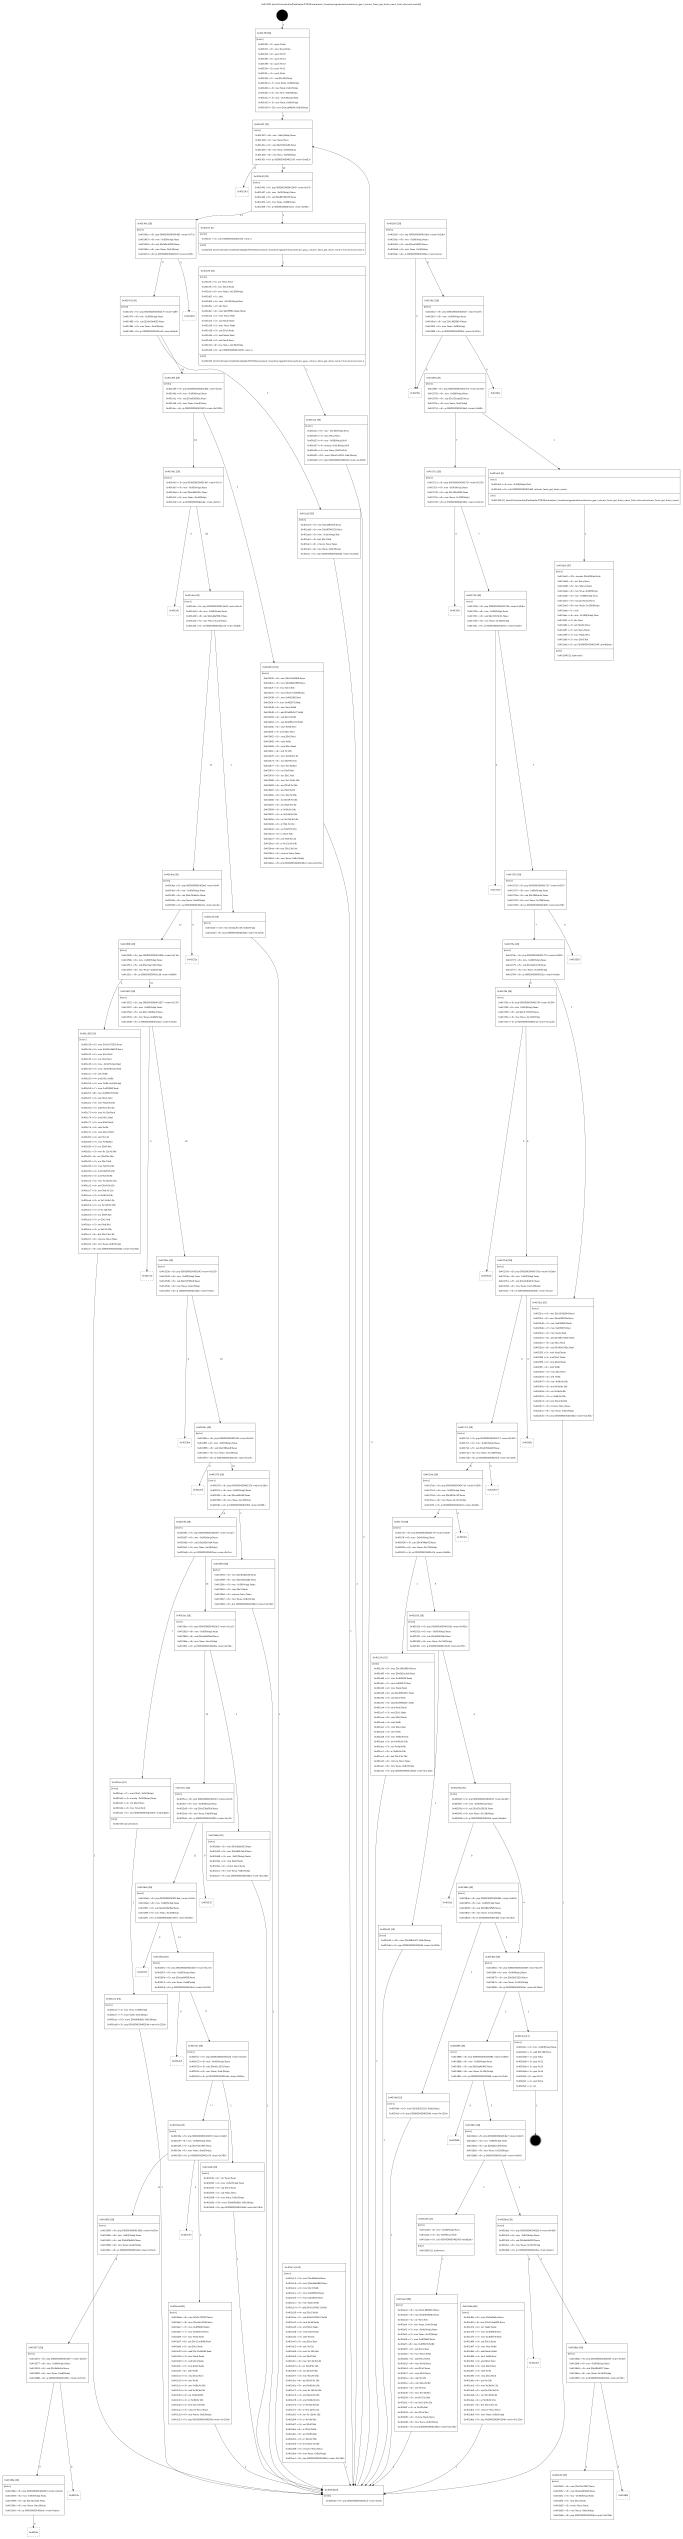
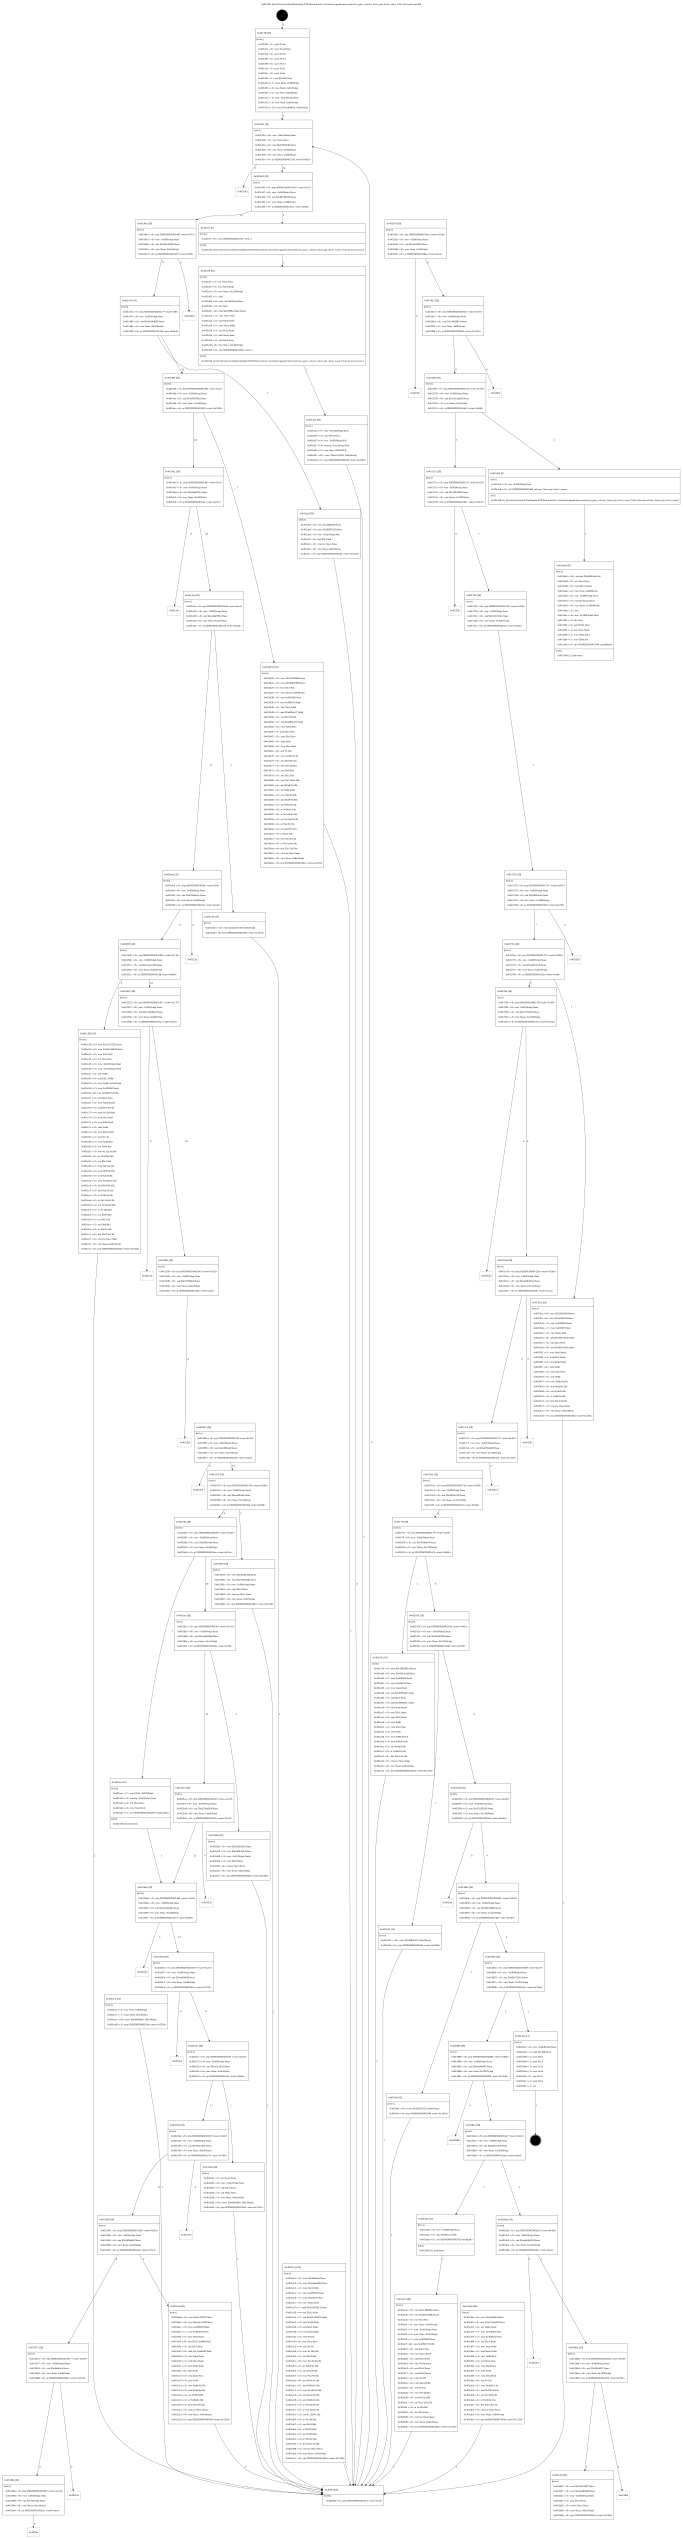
(429, 361) -> (454, 354)
(495, 890) -> none
(206, 1358) -> none
(470, 1466) -> none
(462, 1537) -> none
(520, 1884) -> (484, 1852)
(131, 1911) -> (154, 1855)
(199, 2230) -> (153, 2280)
